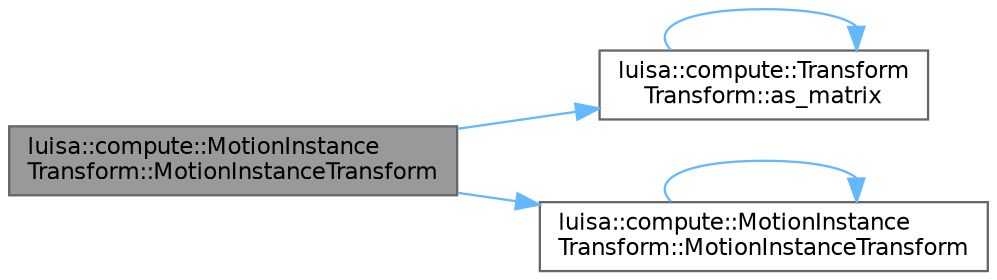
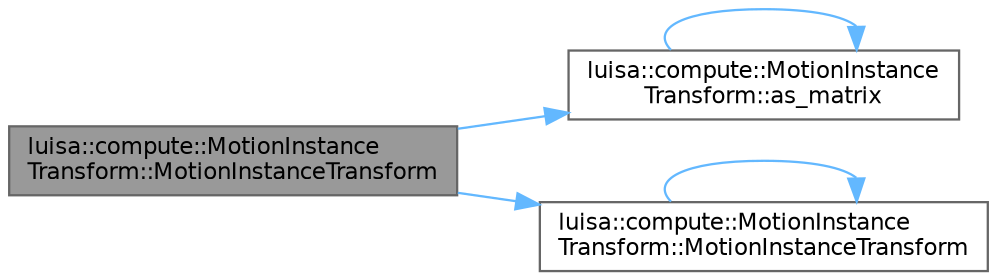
(764, 85) -> (764, 85)
